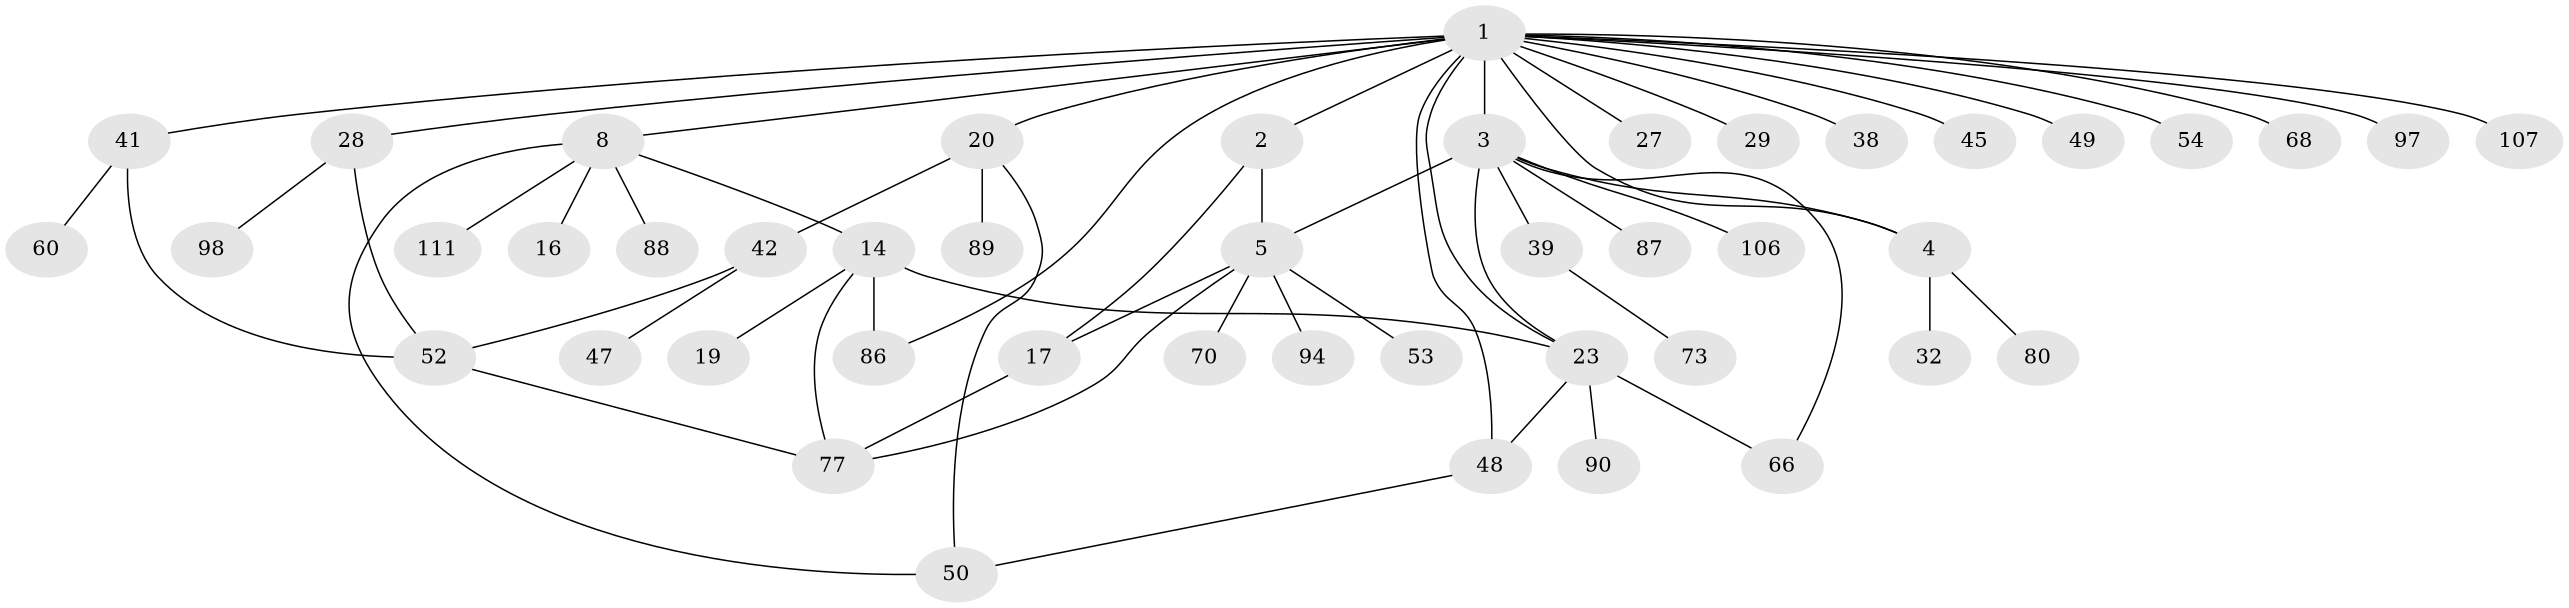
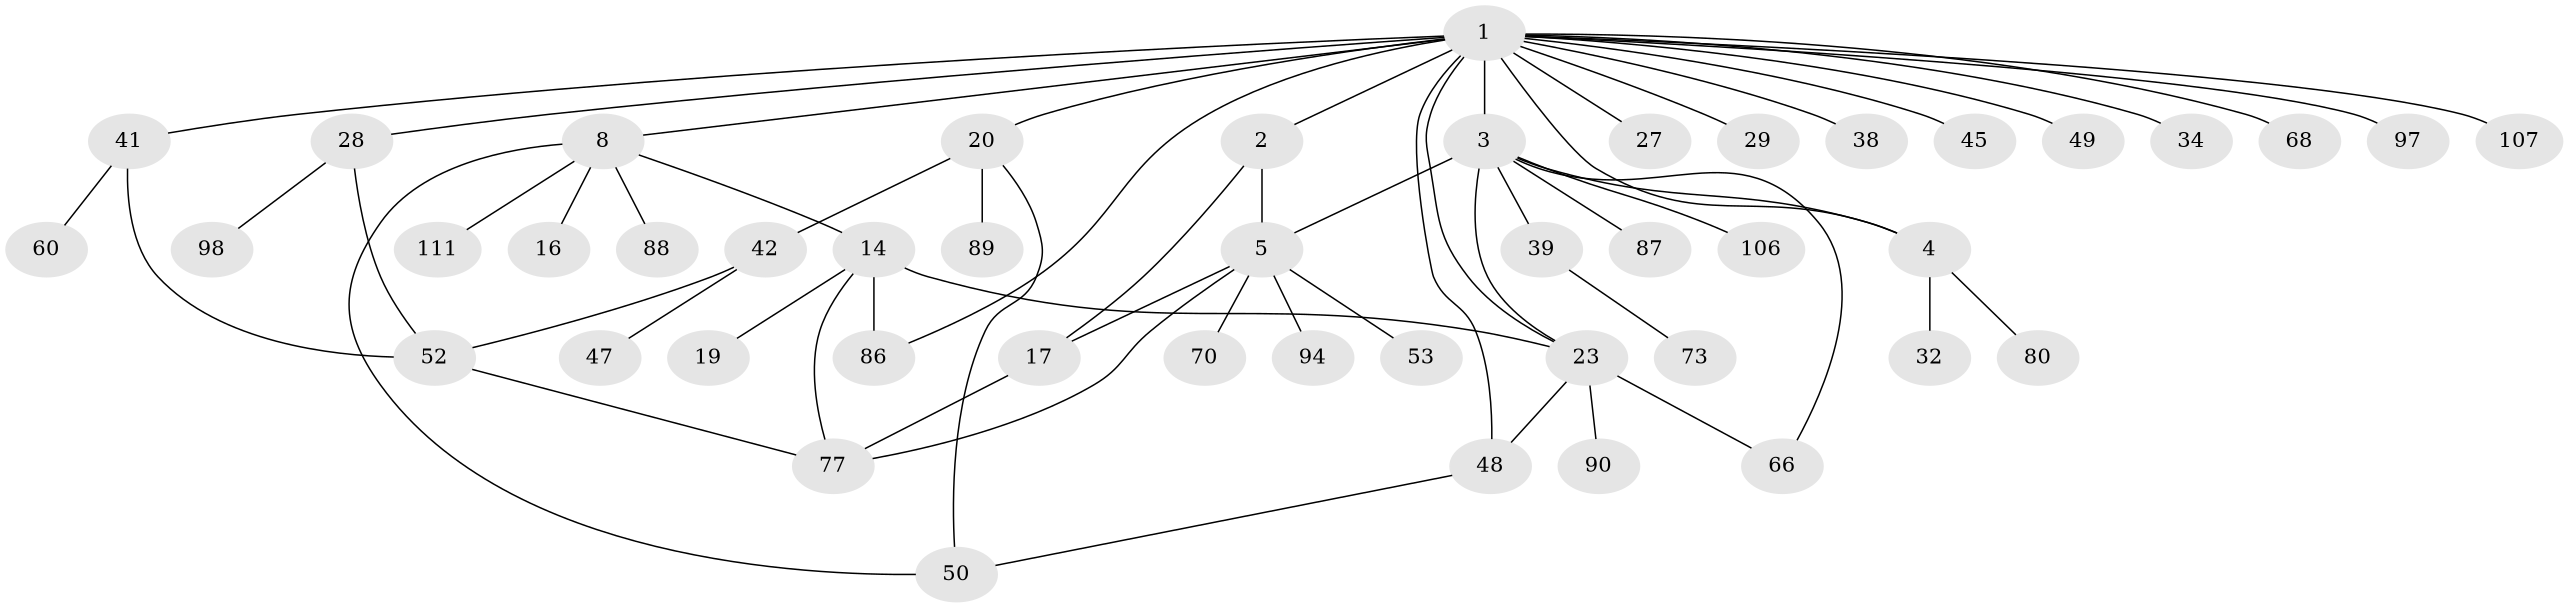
(2192, 141) -> (2192, 141)
